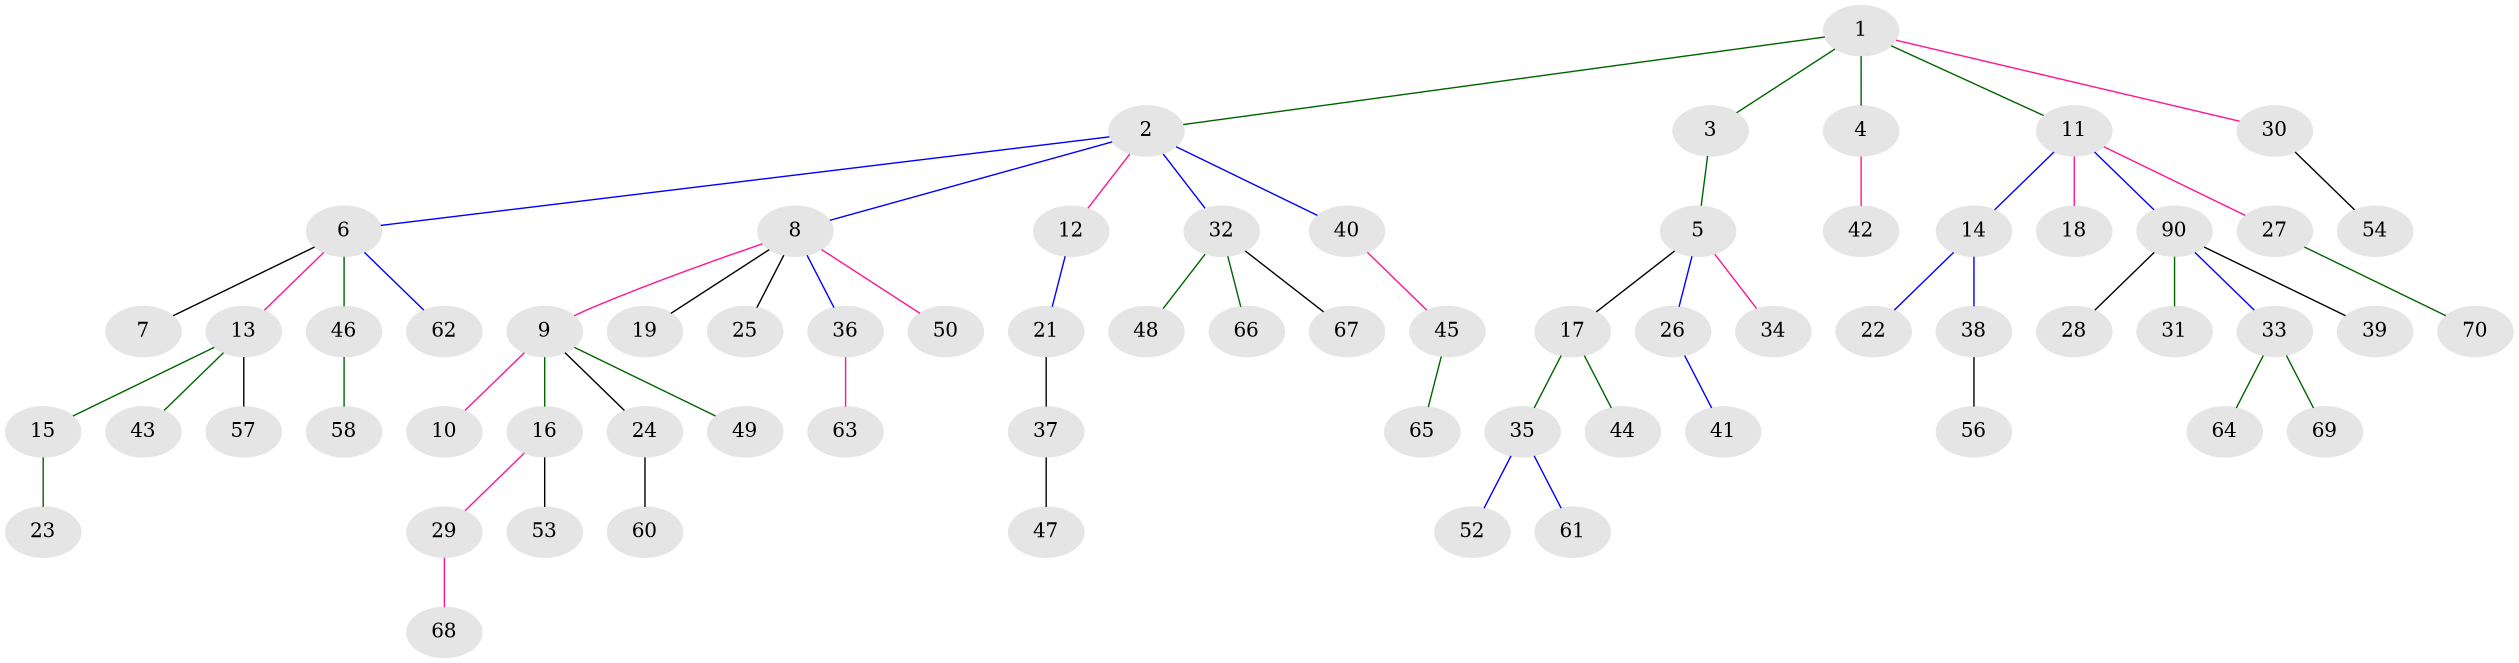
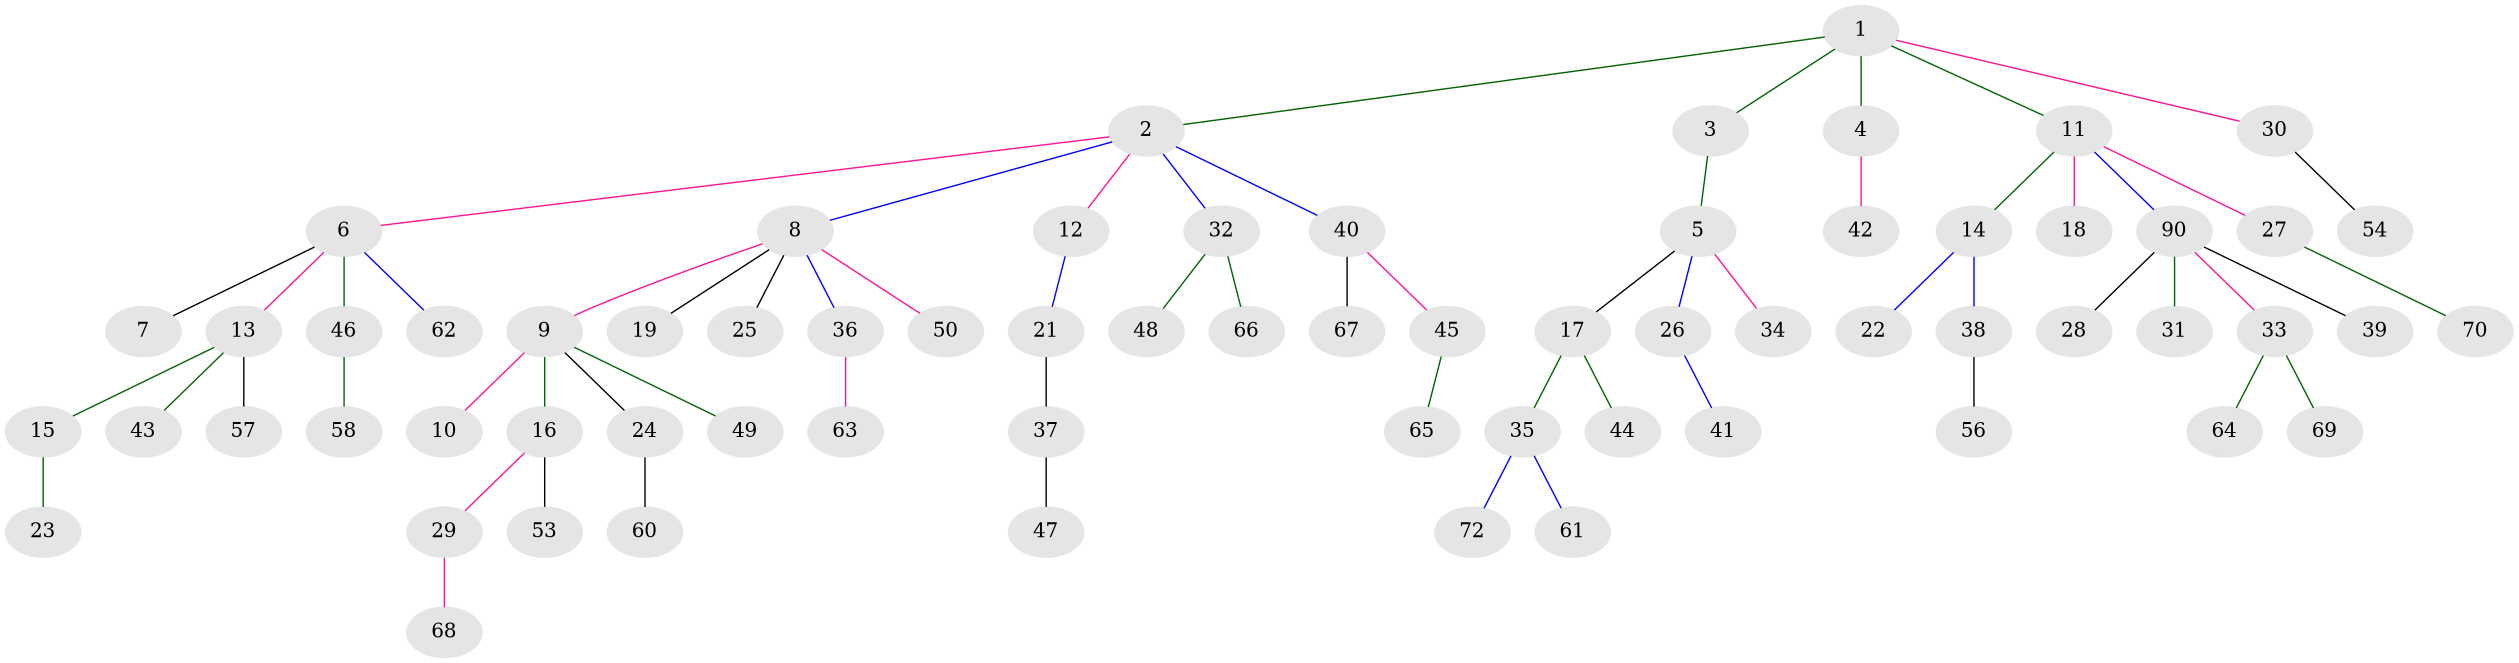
(745, 181) -> (745, 181)
(2024, 181) -> (2024, 181)
(1284, 281) -> (1347, 282)
(2225, 281) -> (2225, 281)
(1472, 532) -> (1472, 532)
